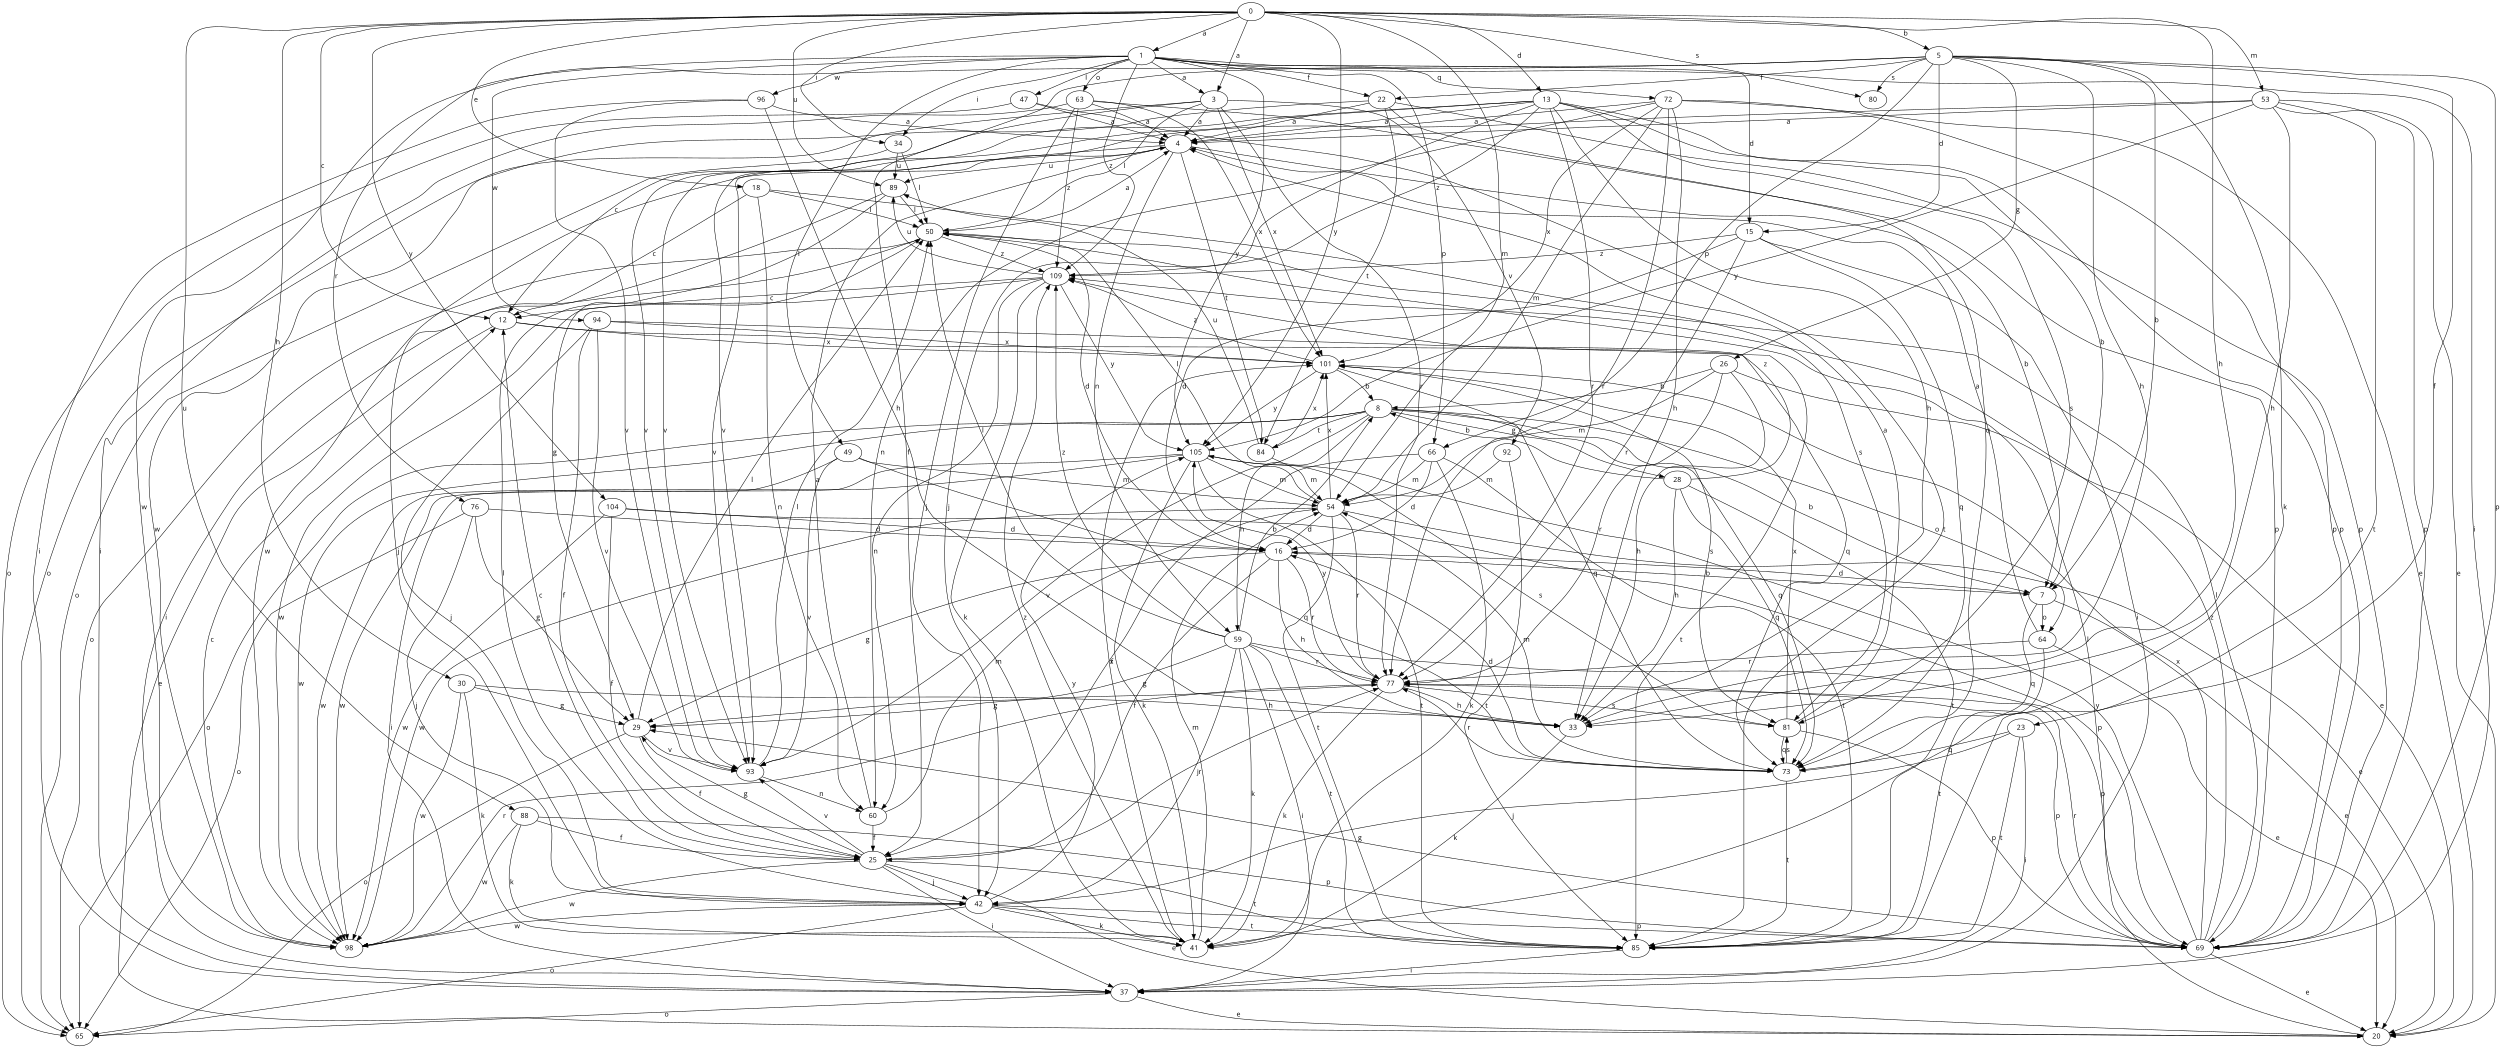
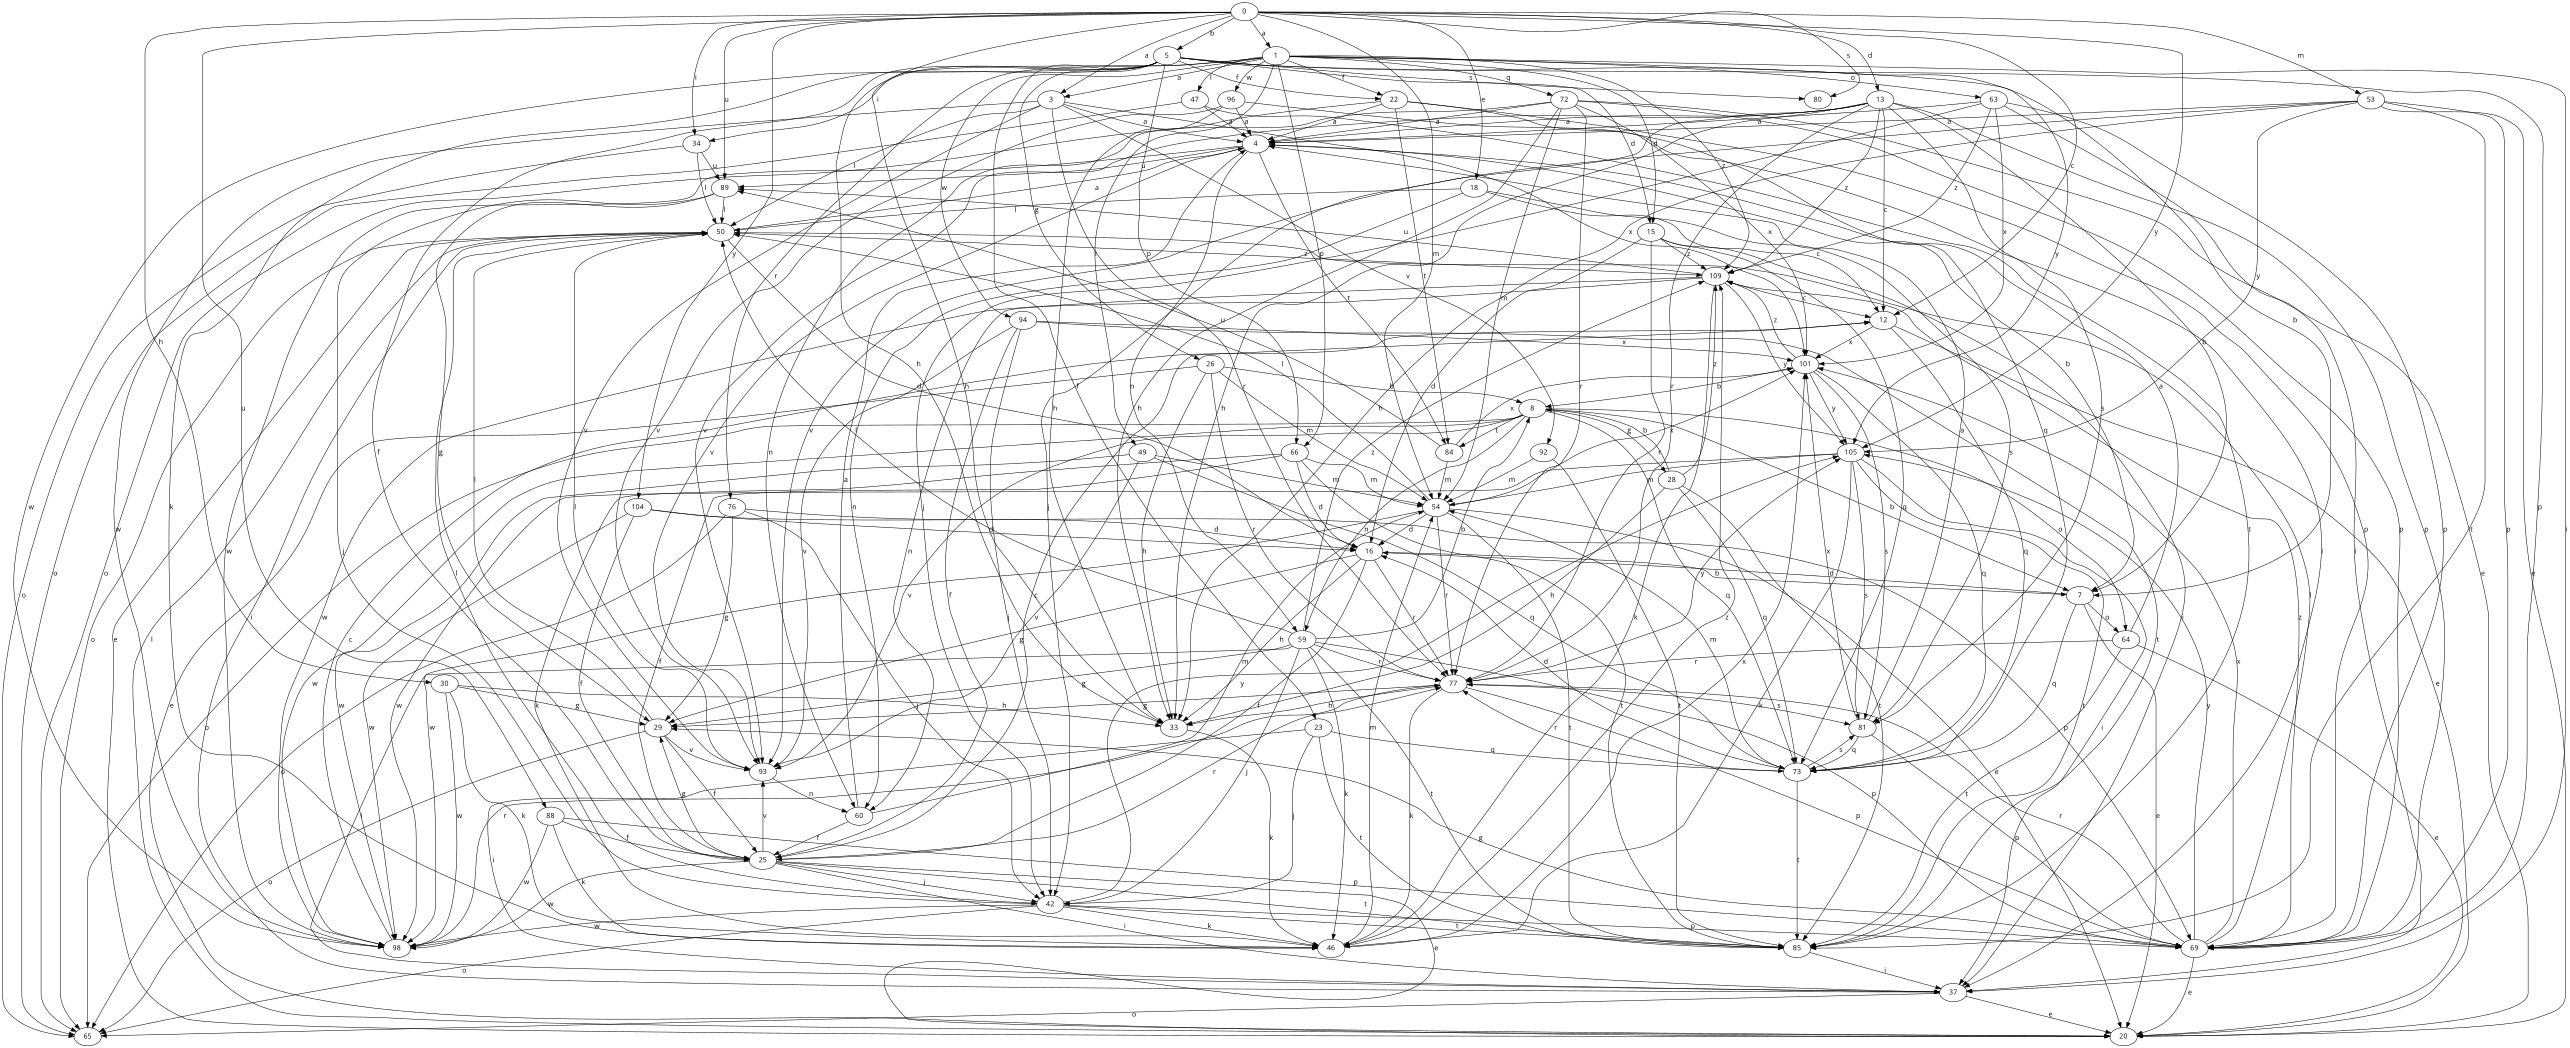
(1194, 948) -> (1331, 948)
none -> (546, 1031)
